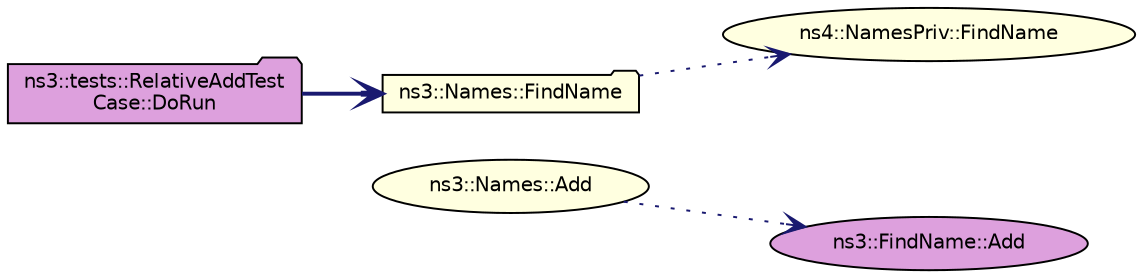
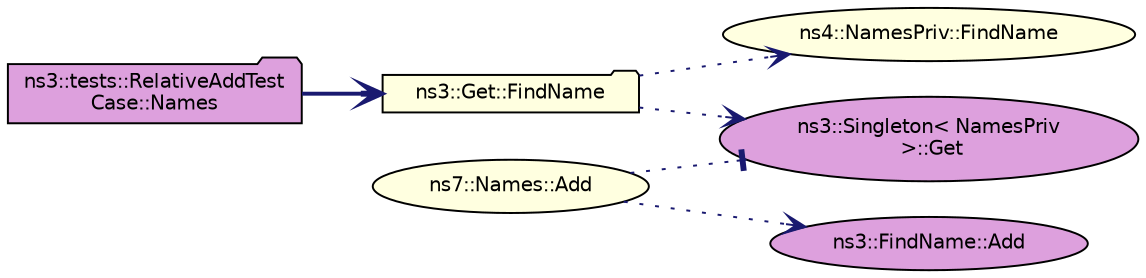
(155, 94) -> (155, 94)
(511, 94) -> (511, 94)
none -> (929, 139)
(511, 186) -> (511, 186)
